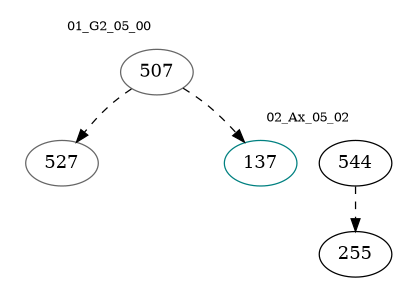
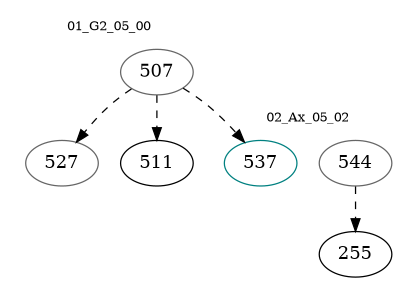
none -> (157, 163)
(261, 163) -> (261, 163)
(356, 163) -> (356, 163)
